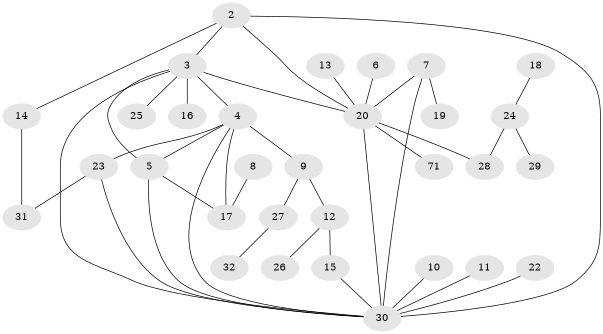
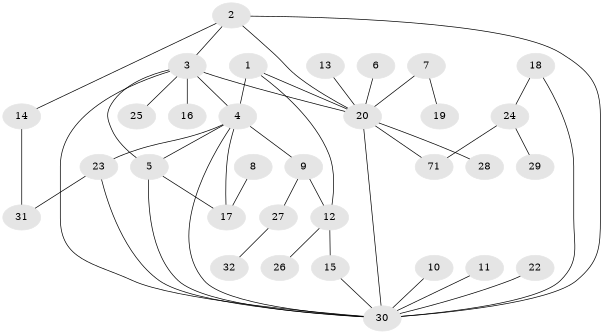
none -> (248, 66)
(497, 142) -> (472, 142)
(398, 191) -> (573, 260)
